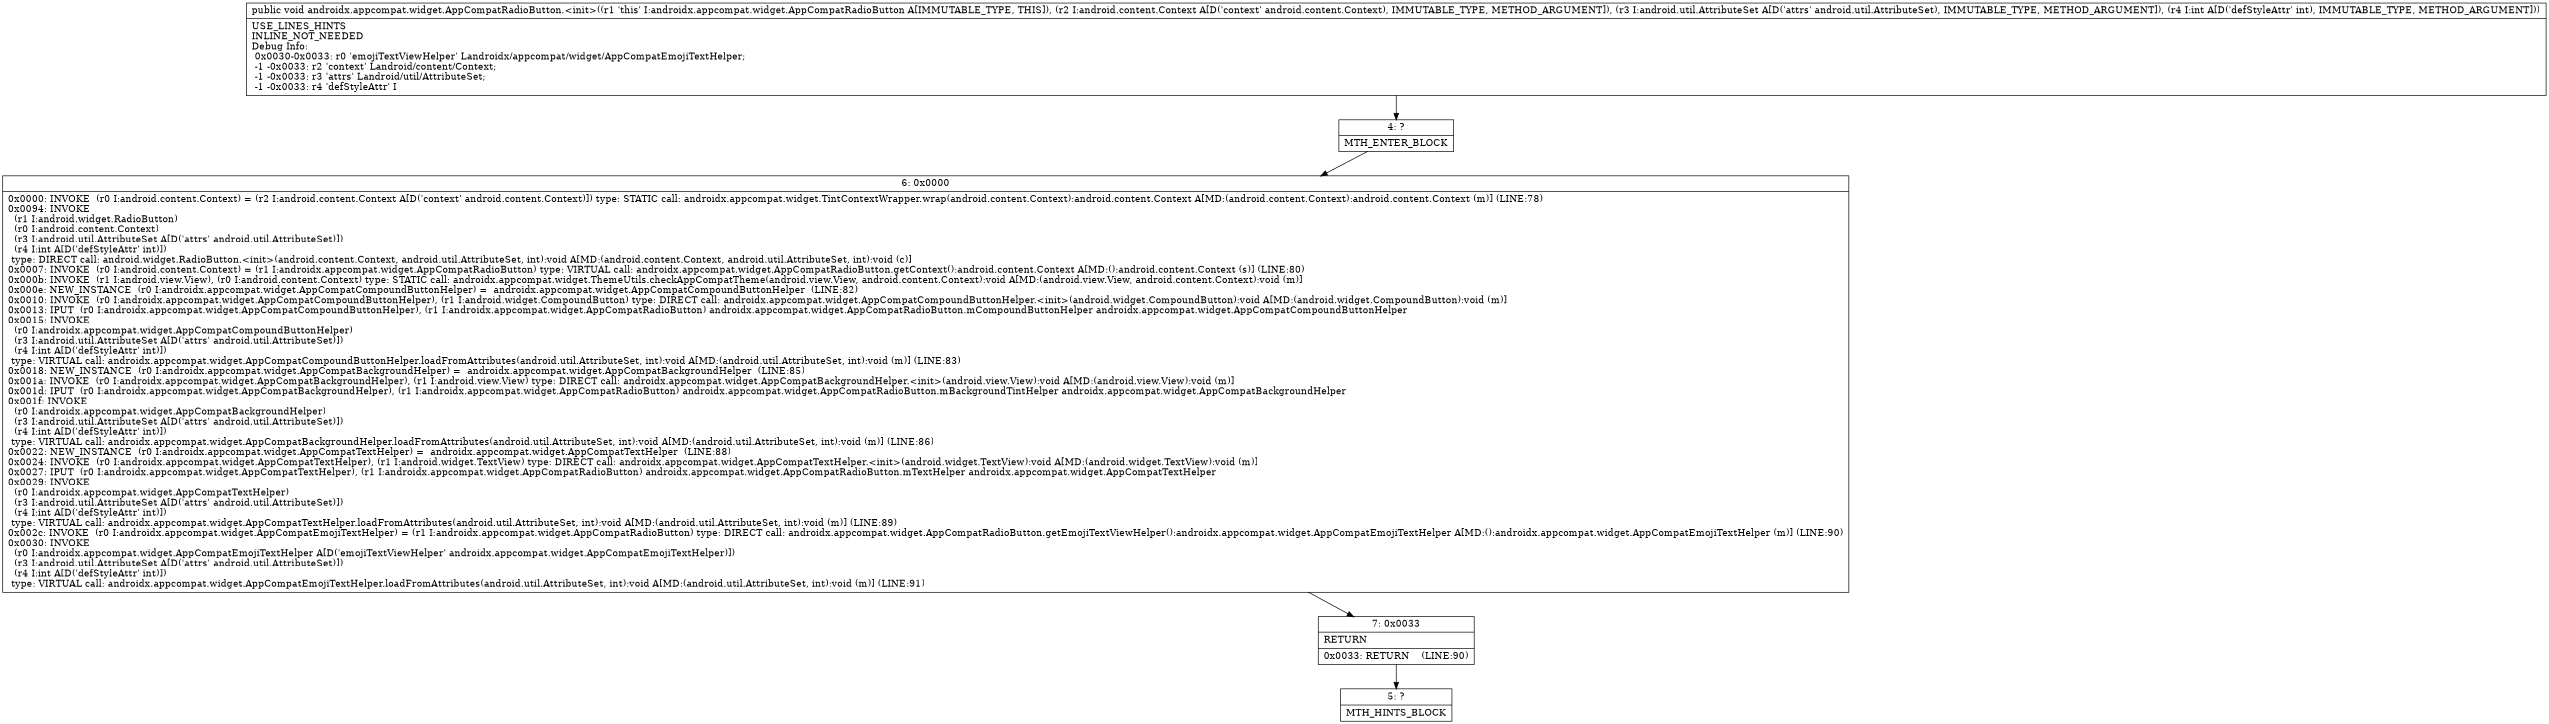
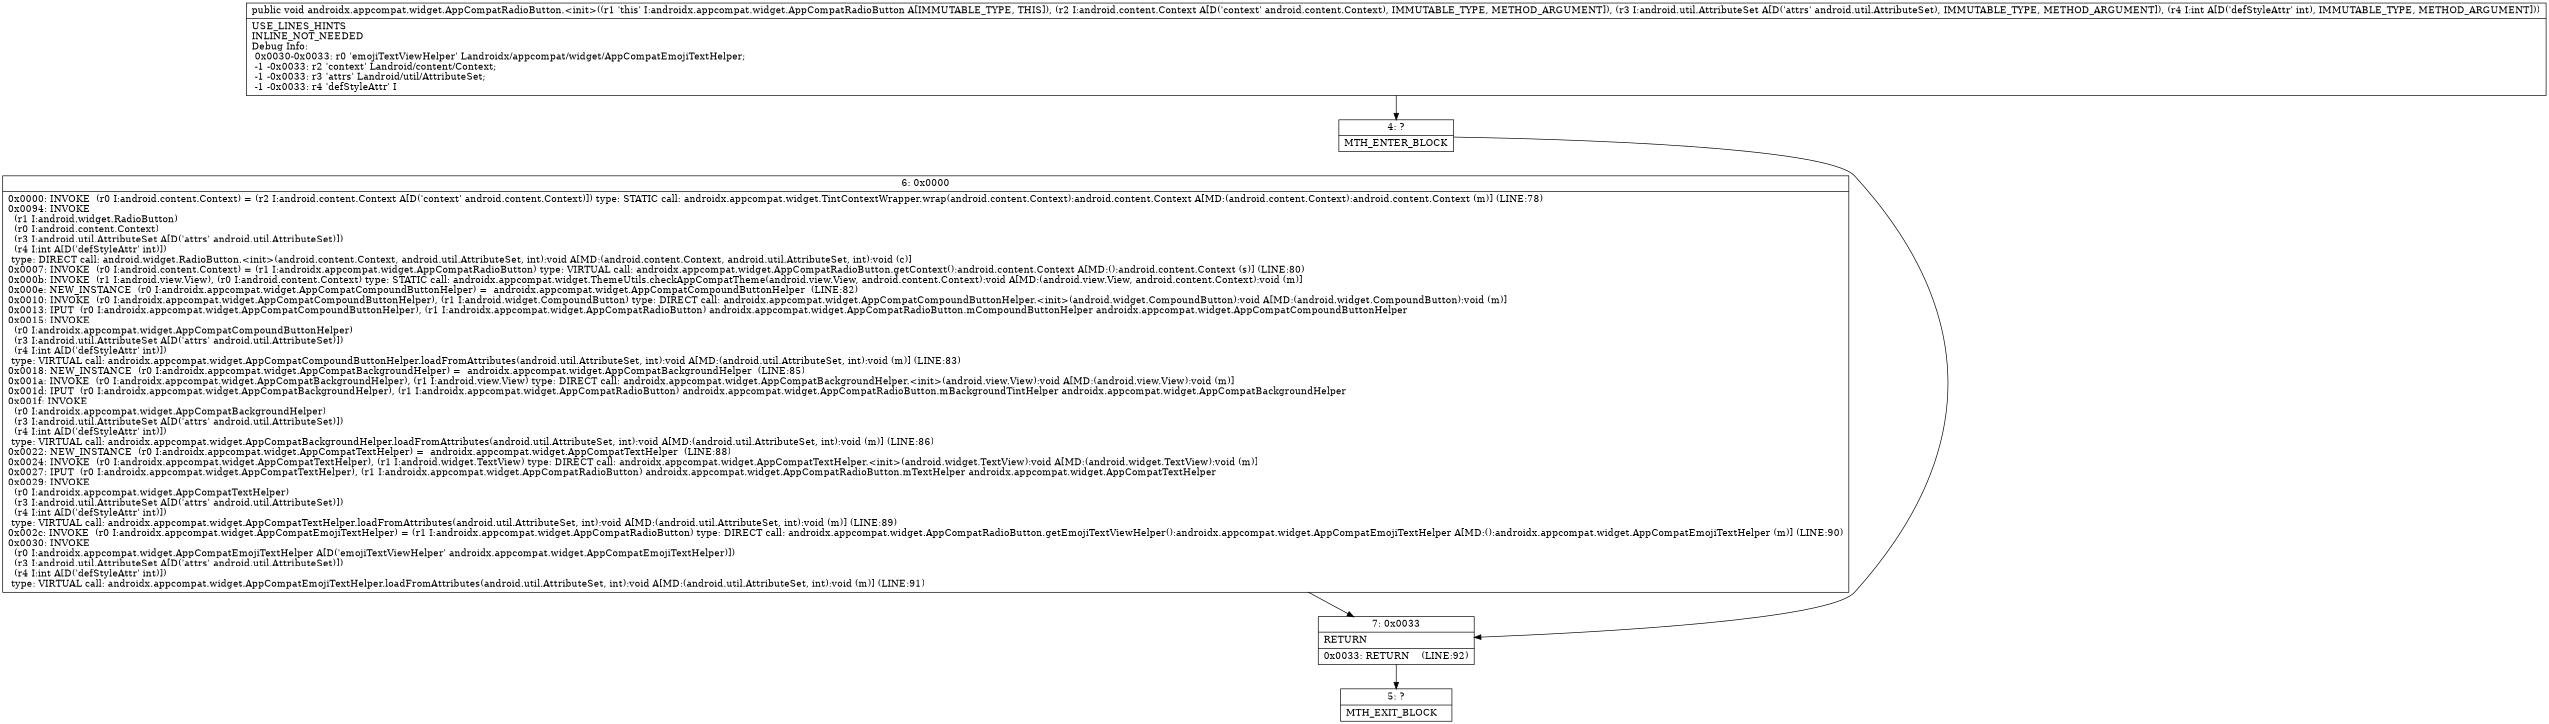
(1347, 162) -> (1947, 371)
(1396, 656) -> (1396, 656)
(1396, 713) -> (1392, 713)
